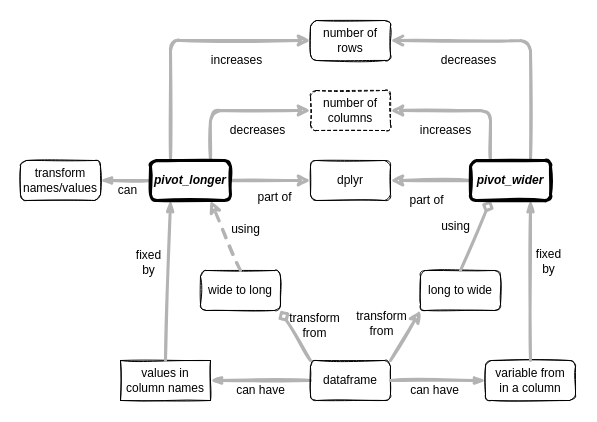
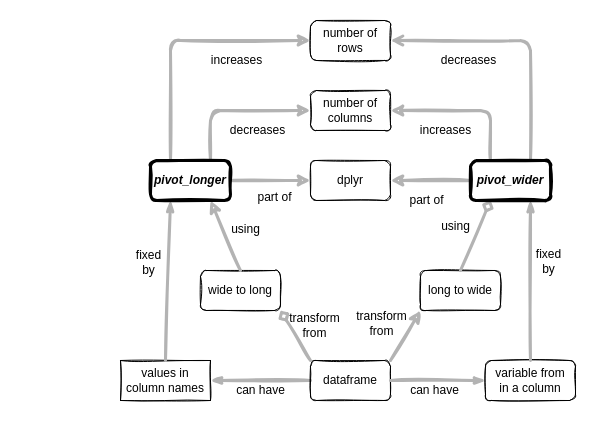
(351, 111) -> (351, 111)
(61, 181) -> none
(129, 181) -> none
(226, 236) -> (226, 236)
